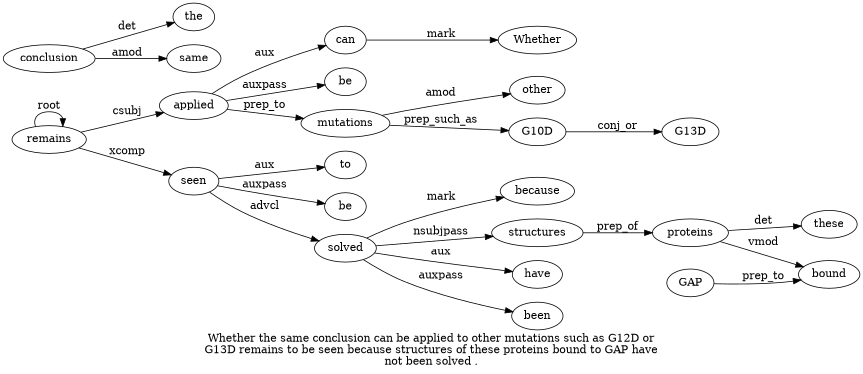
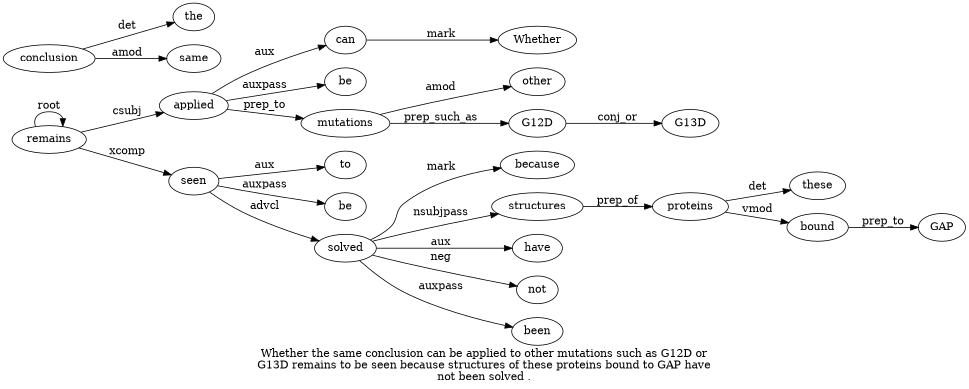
(537, 132) -> (537, 123)
(754, 284) -> (879, 227)
none -> (537, 290)
